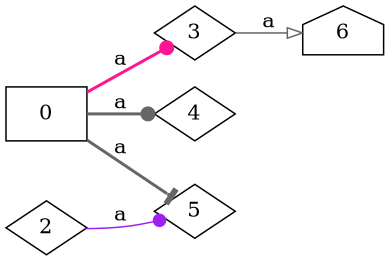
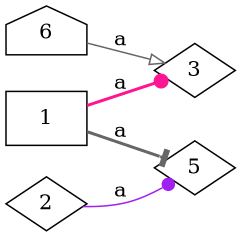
(261, 33) -> (119, 51)
(46, 114) -> (46, 118)
(195, 114) -> none
